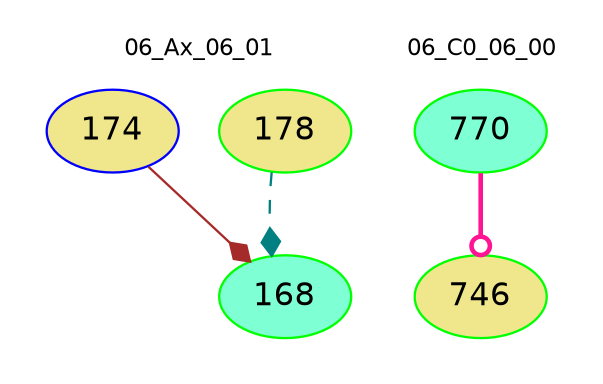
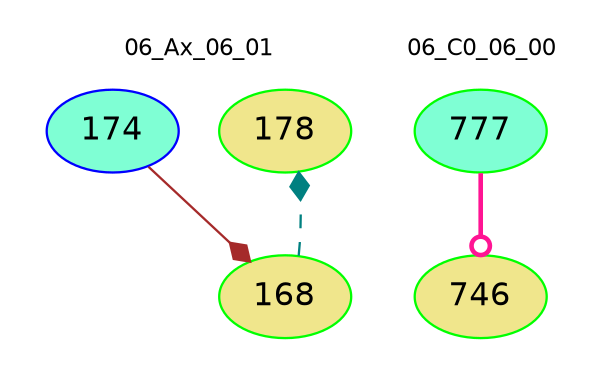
(113, 131) -> (113, 131)
(481, 131) -> (481, 131)
(270, 200) -> (301, 228)
(285, 297) -> (285, 297)
